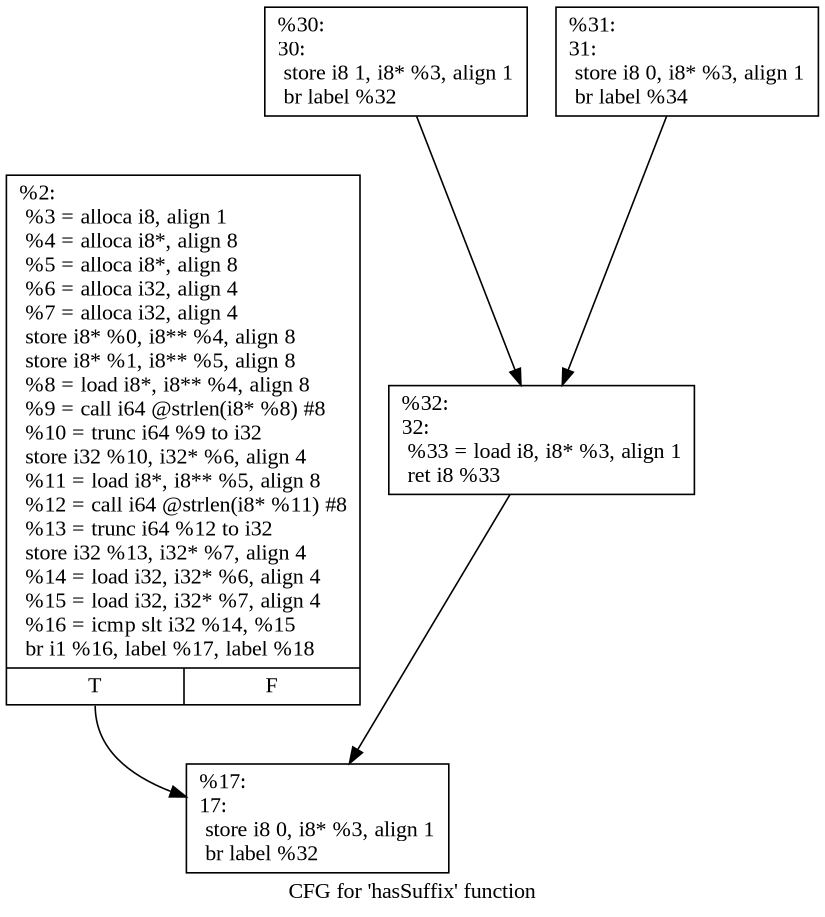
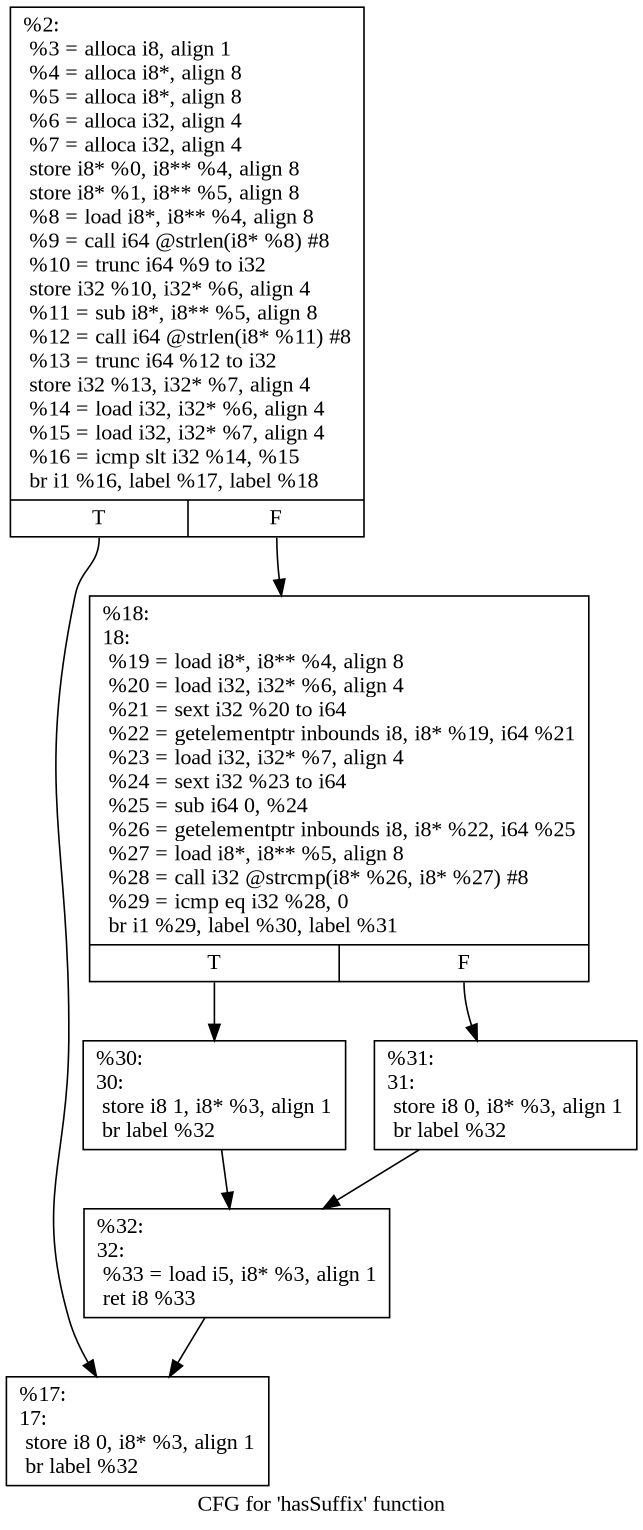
(629, 97) -> (447, 1130)
(542, 451) -> (237, 1274)
(170, 481) -> (170, 313)
none -> (339, 789)
